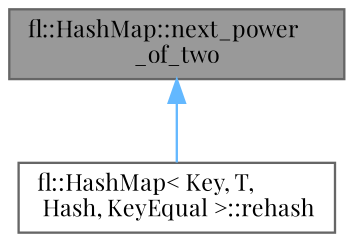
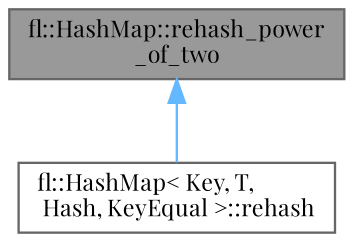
(177, 44) -> (177, 44)
